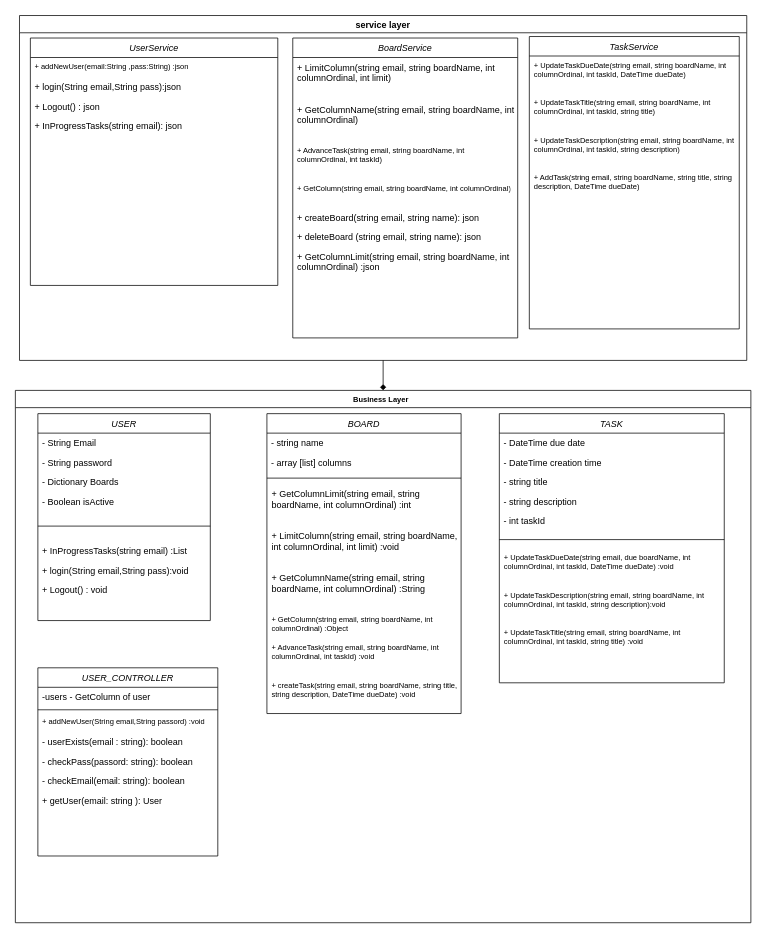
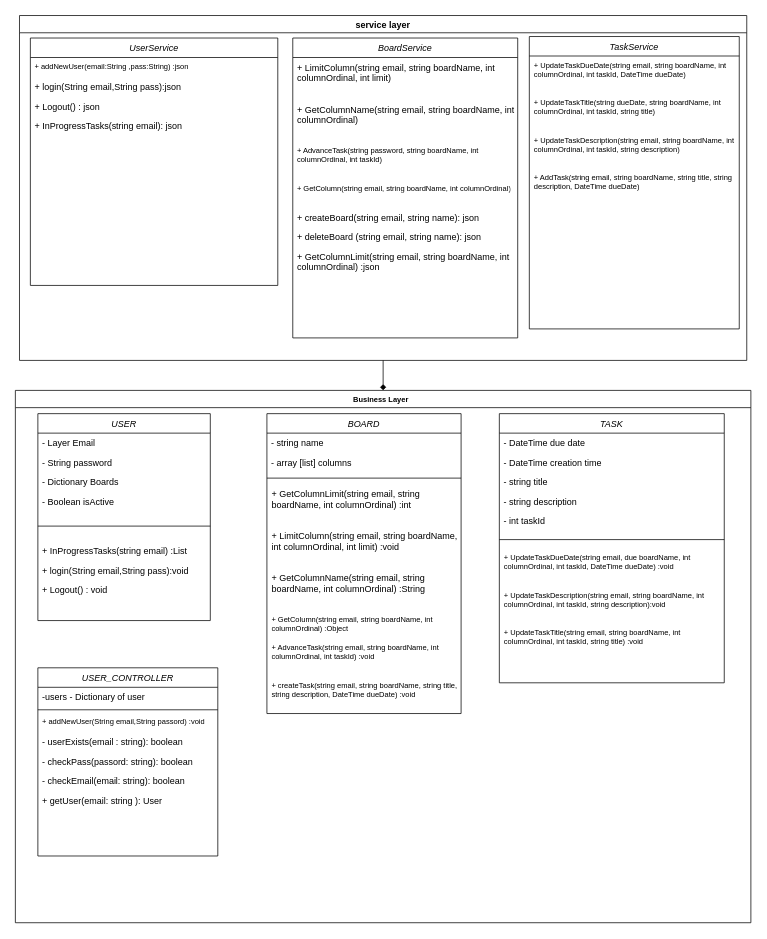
(636, 108) -> (636, 108)
(406, 156) -> (406, 156)
(71, 443) -> (70, 443)
(102, 698) -> (103, 698)
